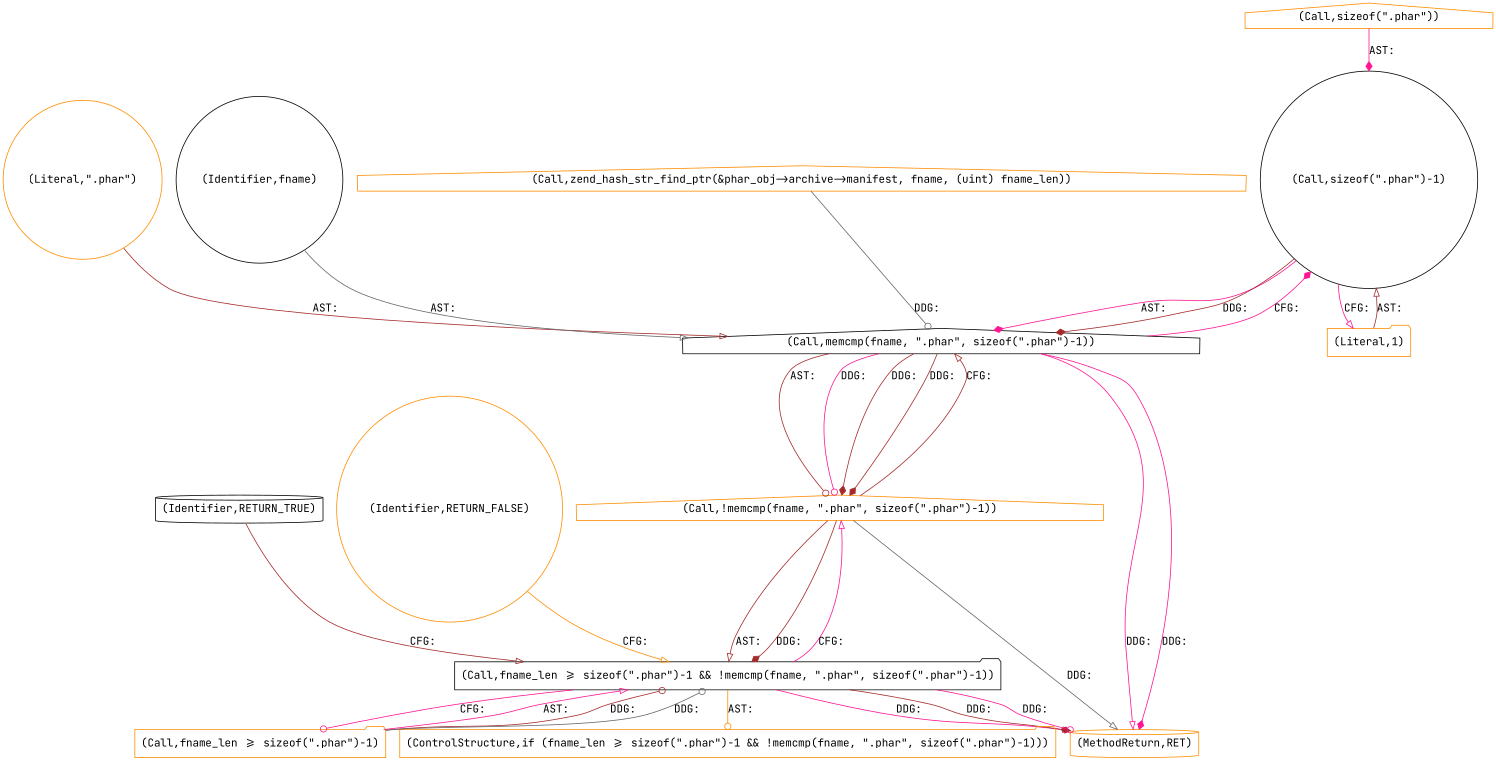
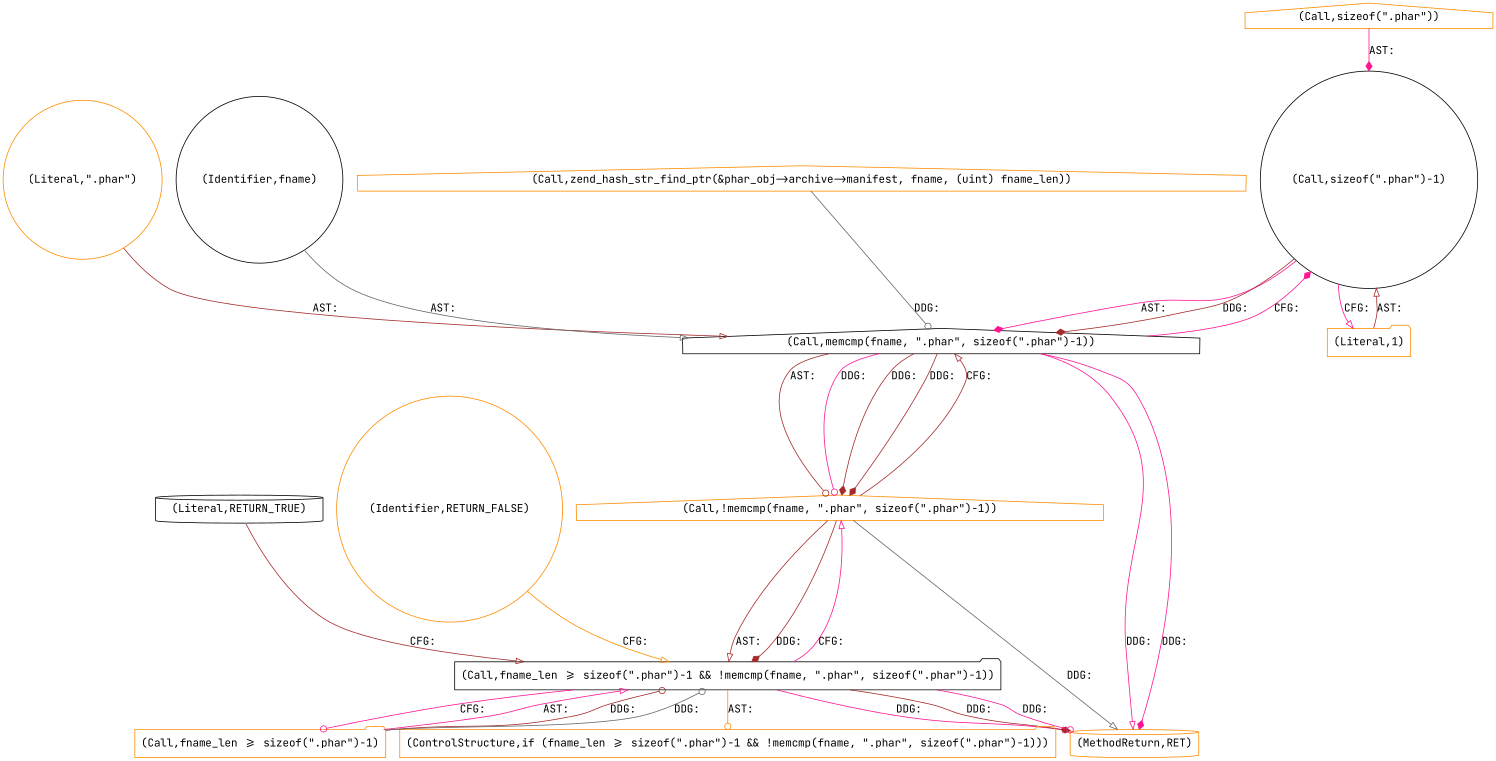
(239, 509) -> (239, 509)
